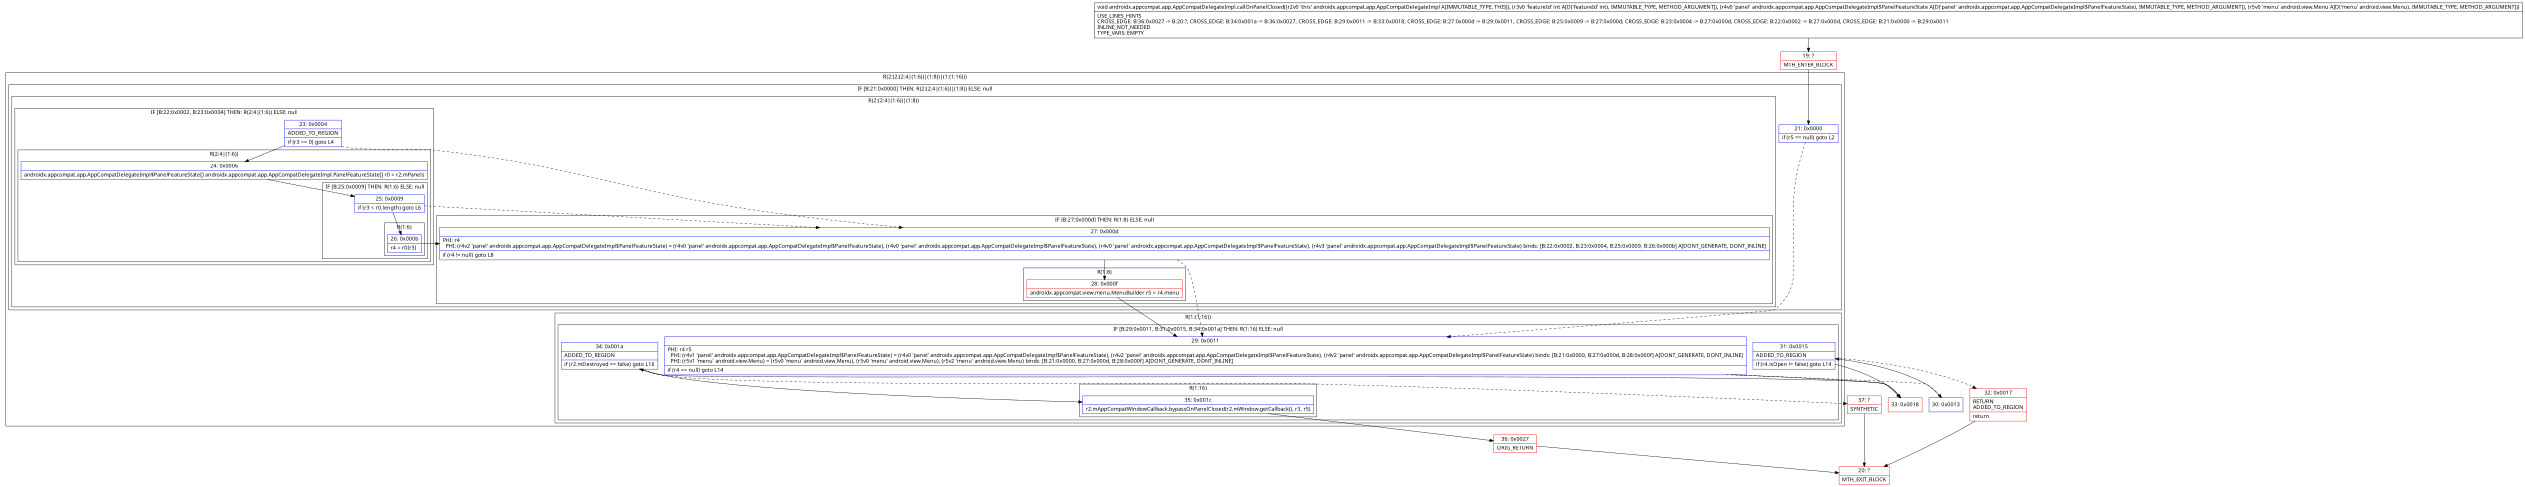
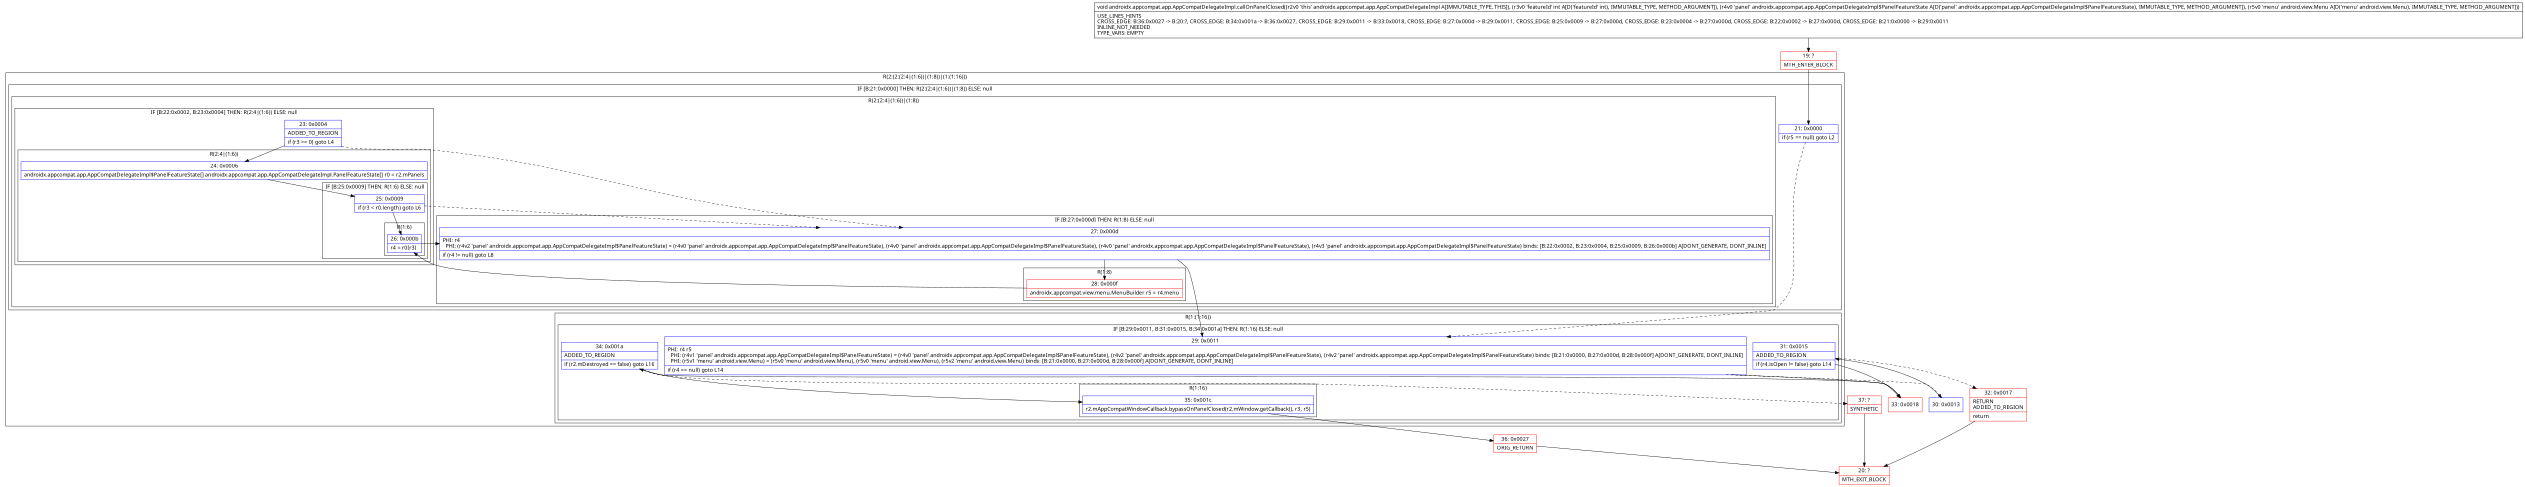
(1195, 294) -> (1195, 294)
(1146, 316) -> (720, 284)
